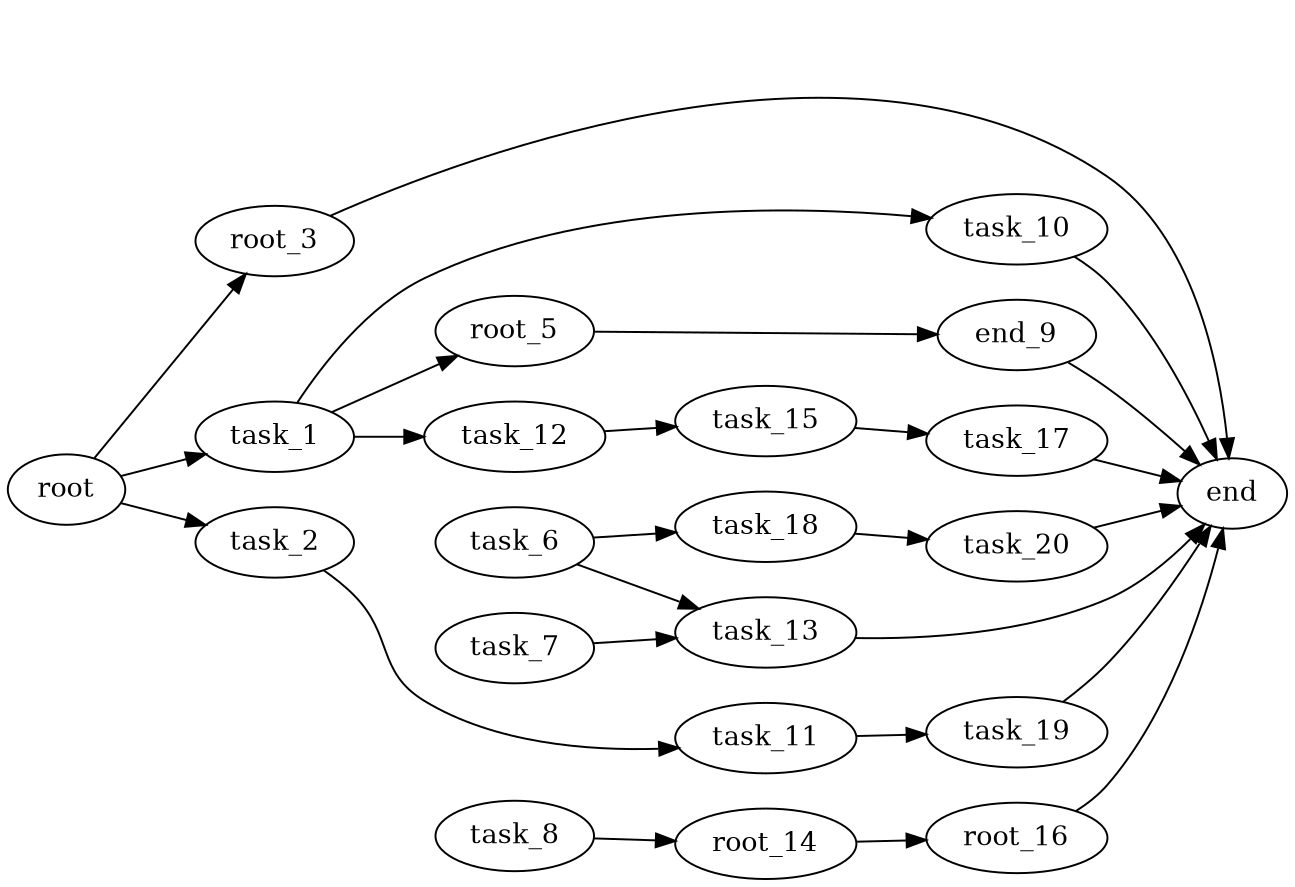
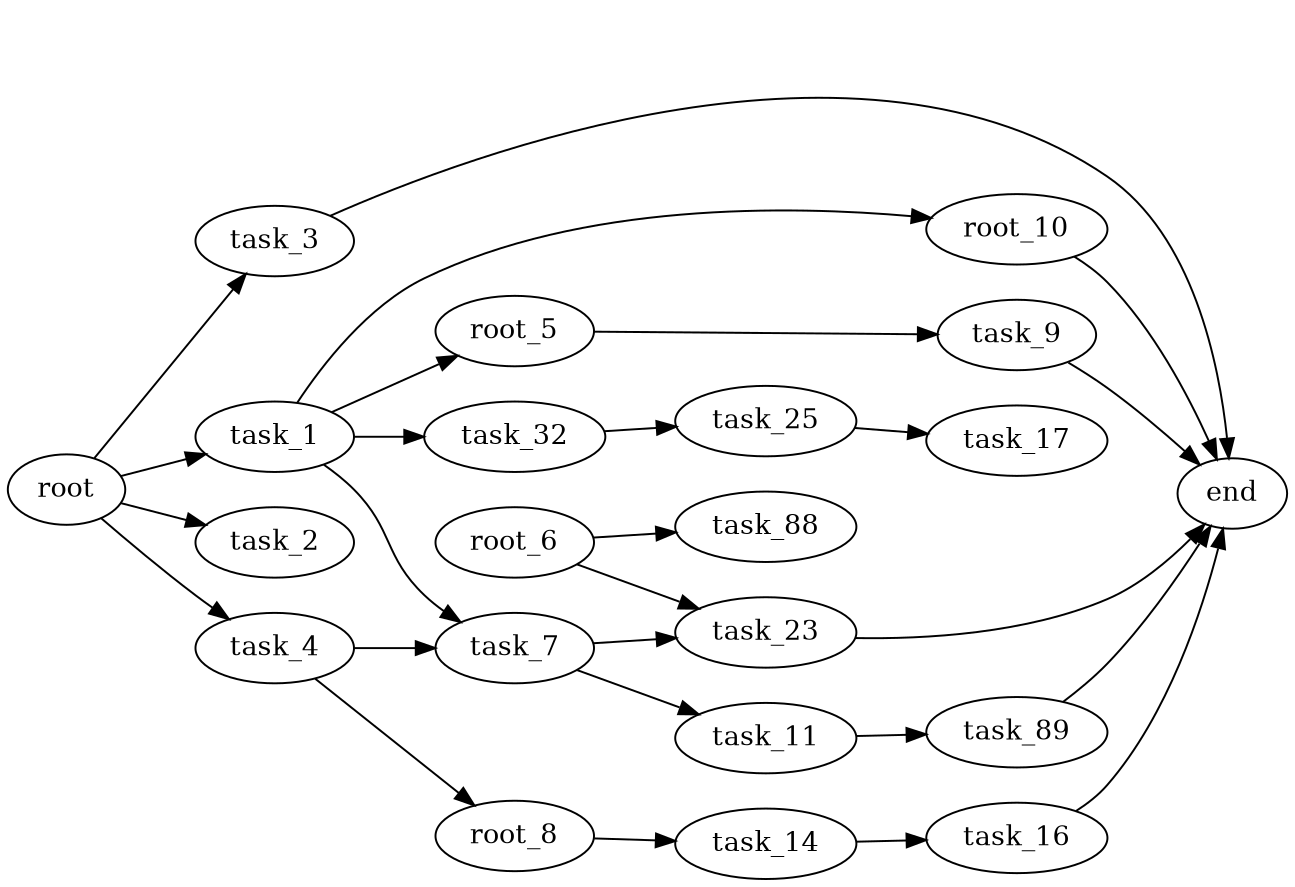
(1017, 229) -> (1017, 229)
(275, 241) -> (275, 241)
(1017, 335) -> (1017, 335)
(766, 421) -> (766, 421)
(515, 437) -> (515, 437)
(1128, 468) -> none
(766, 527) -> (766, 527)
none -> (386, 537)
(515, 542) -> (515, 542)
(1017, 546) -> none
(766, 632) -> (766, 632)
none -> (275, 648)
(457, 717) -> (628, 689)
(1017, 732) -> (1017, 732)
(515, 836) -> (515, 836)
(1017, 838) -> (1017, 838)
(766, 844) -> (766, 844)
